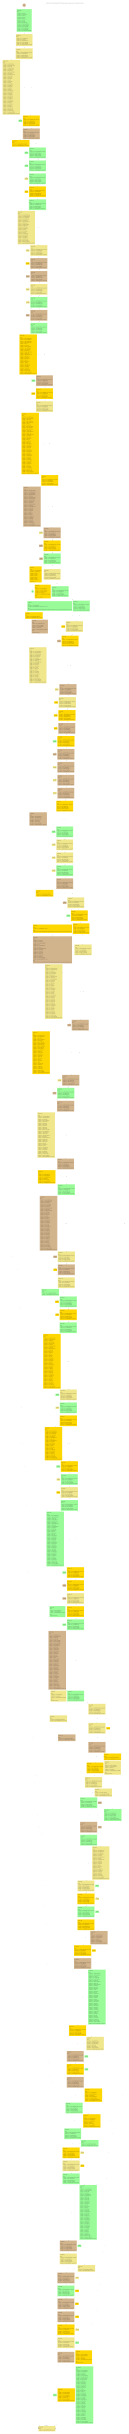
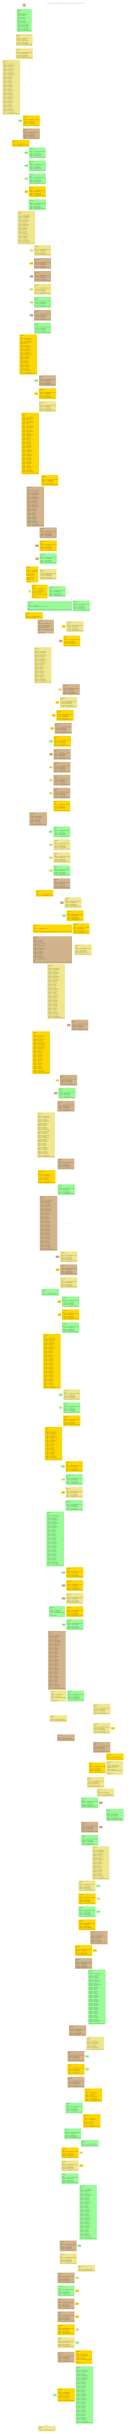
(41, 533) -> none
(78, 2031) -> (78, 2031)
